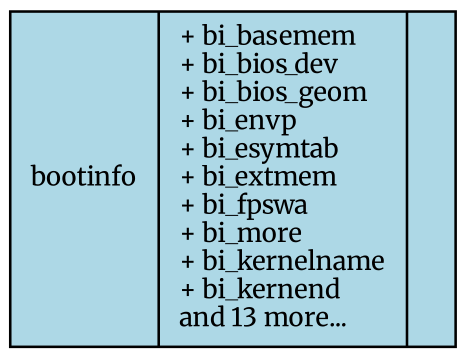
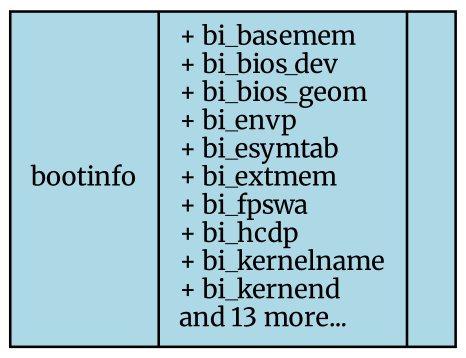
(242, 234) -> (239, 234)
